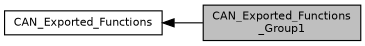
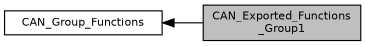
(83, 23) -> (83, 23)
